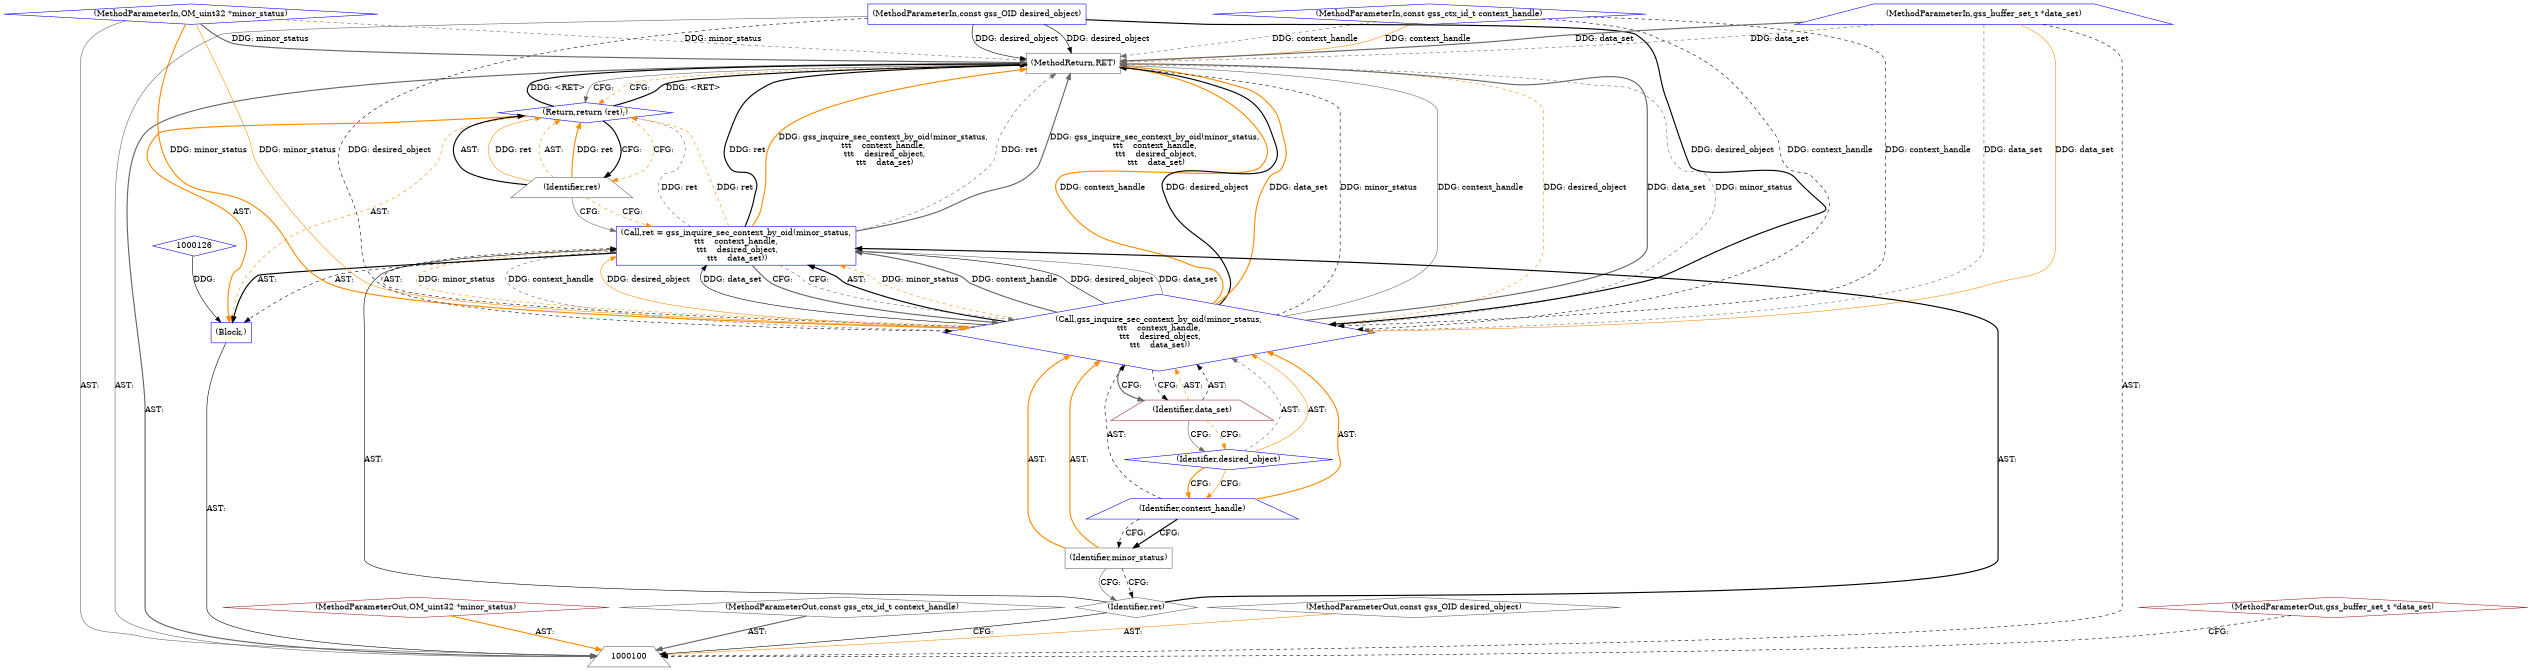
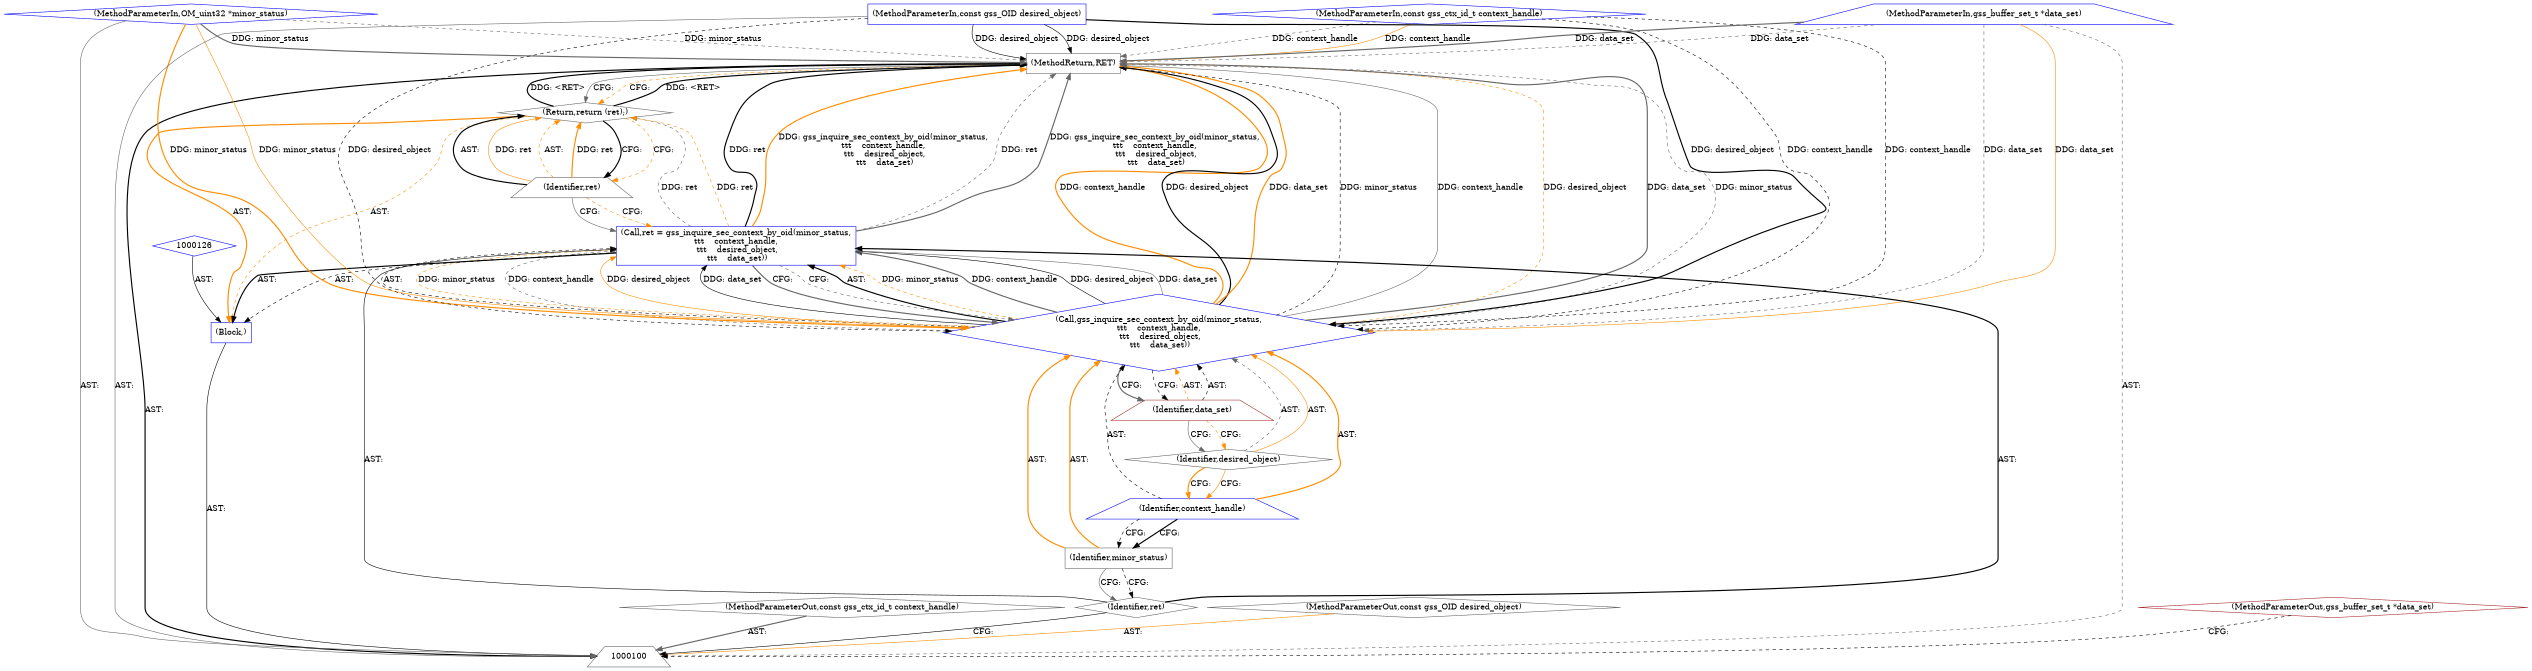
(585, 113) -> (585, 113)
(135, 153) -> (135, 153)
(206, 280) -> (206, 280)
(1229, 460) -> (1229, 460)
(416, 607) -> none
(1714, 640) -> (1714, 640)
